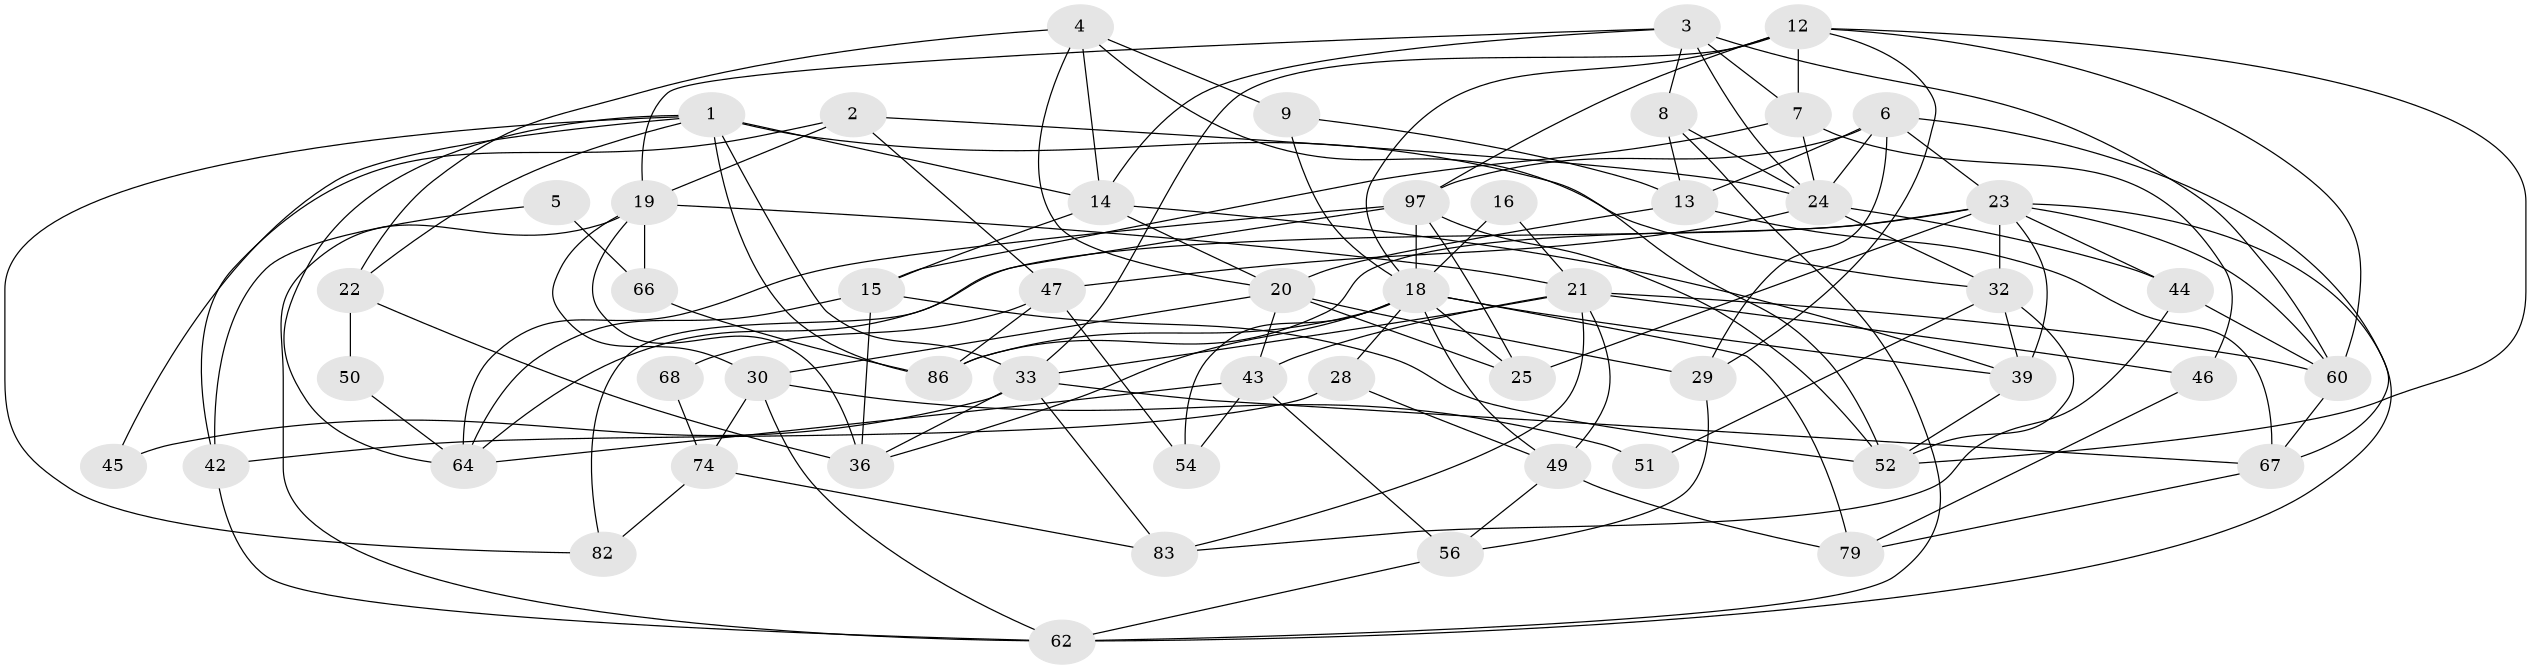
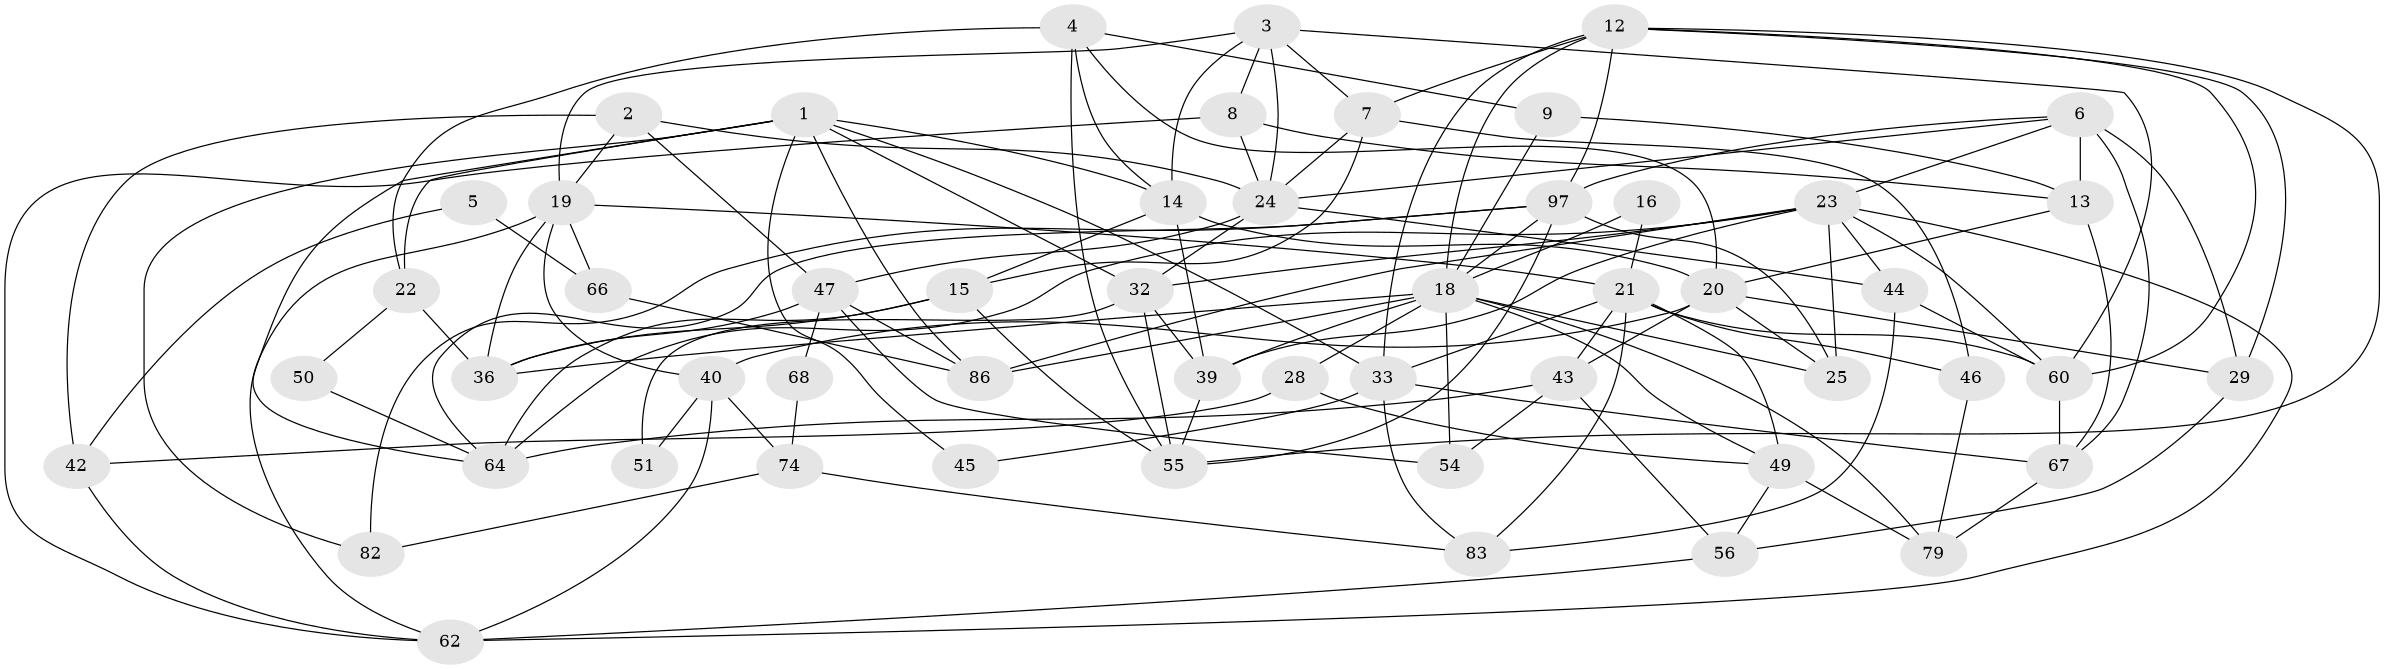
(758, 378) -> (712, 378)
(944, 422) -> (655, 335)
(1886, 466) -> (1174, 466)
